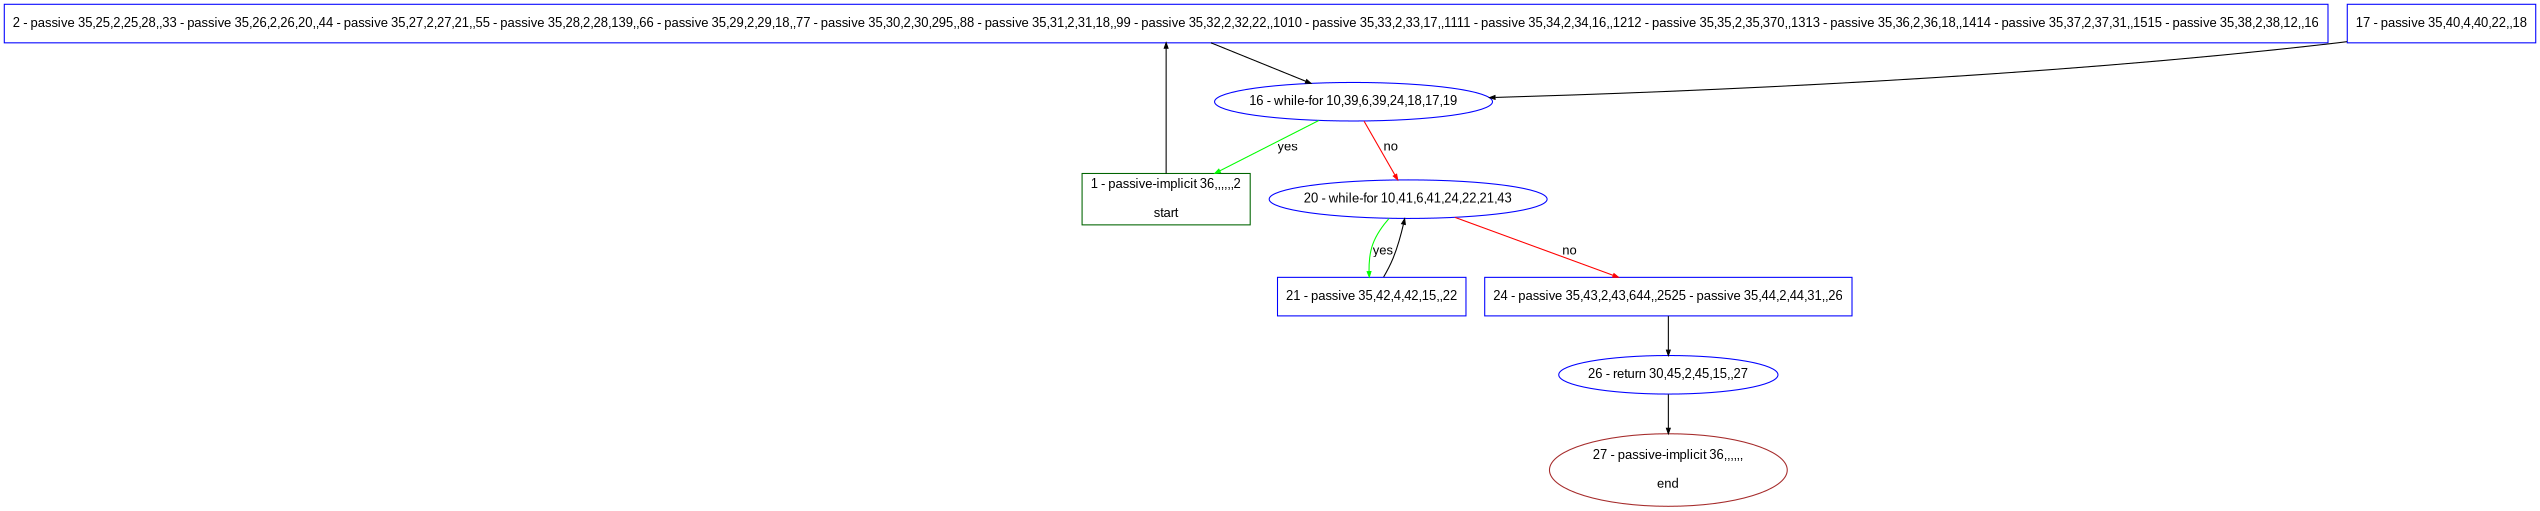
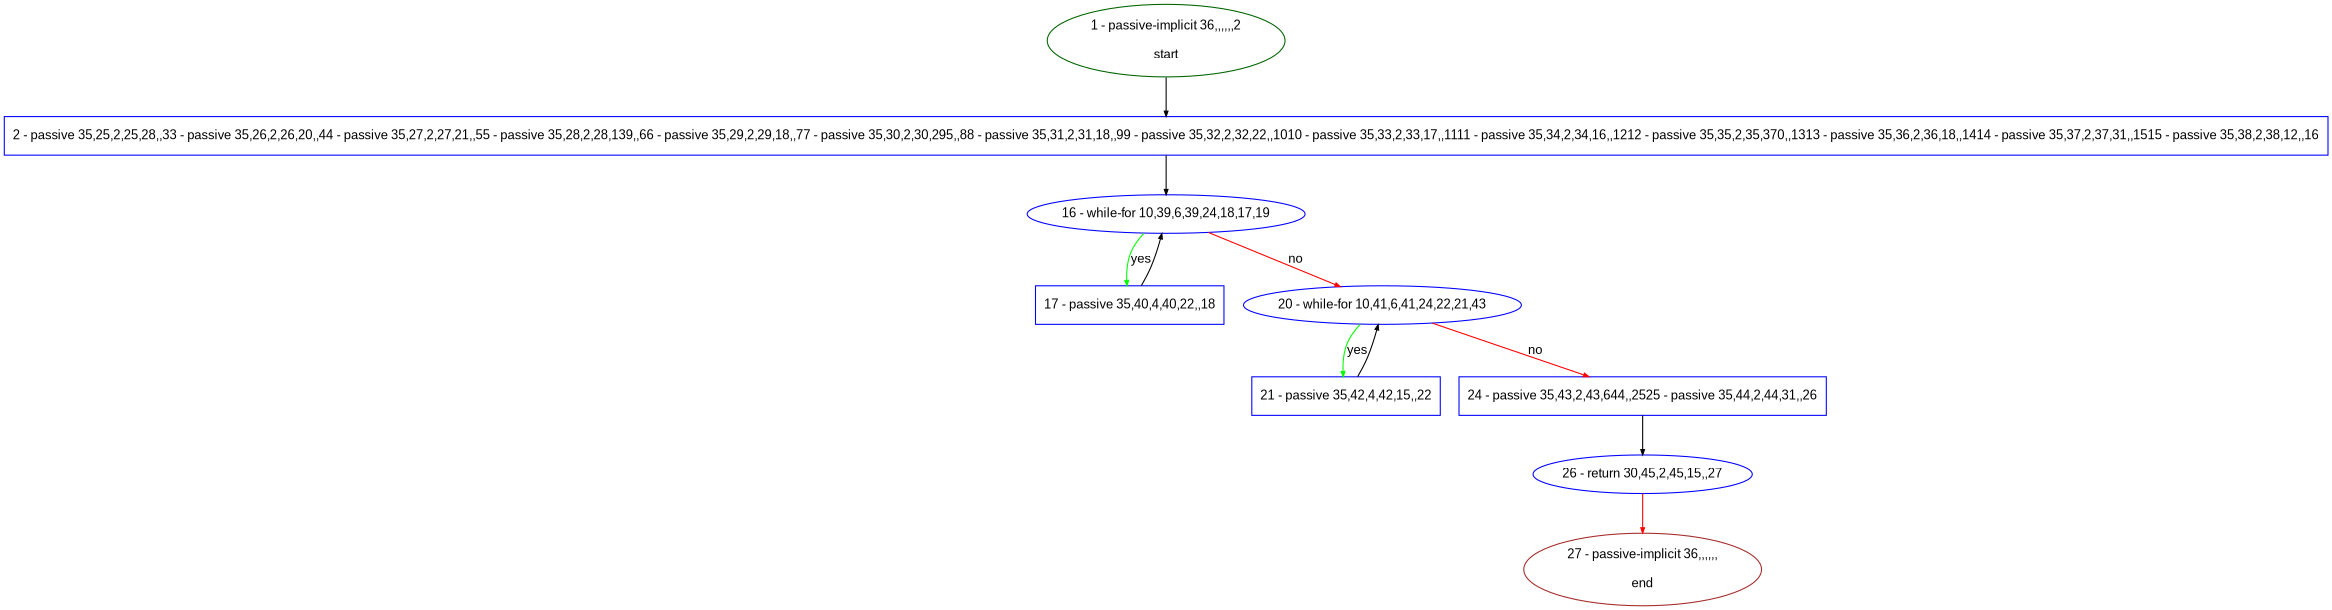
(1269, 146) -> (1130, 255)
(1166, 199) -> (1166, 41)
(1668, 411) -> (1643, 511)
